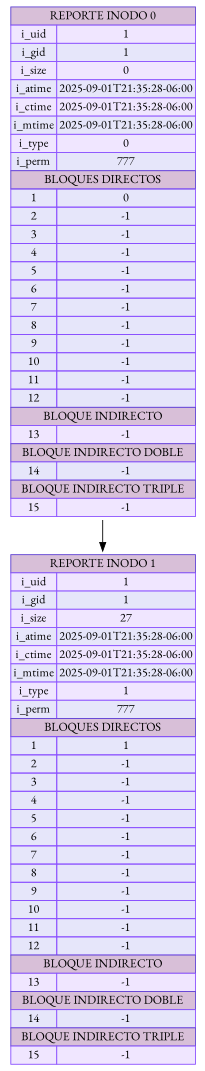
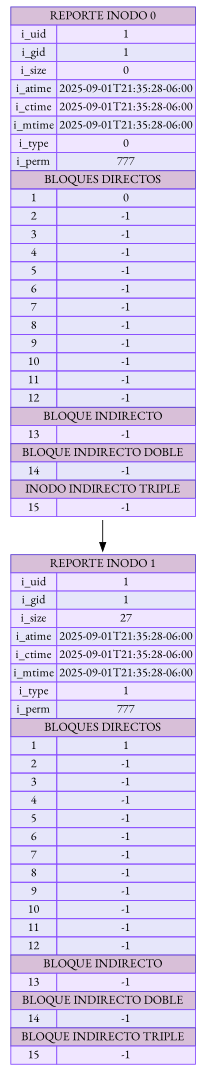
(103, 489) -> (103, 489)
